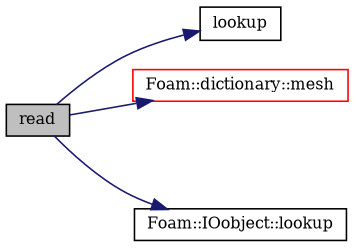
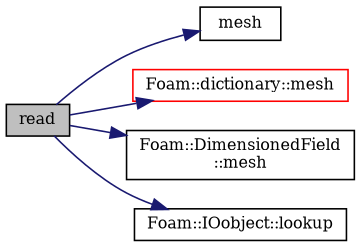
(240, 24) -> (240, 24)
none -> (240, 155)
